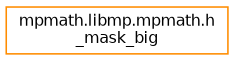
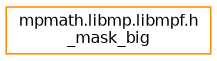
(117, 30) -> (108, 30)
